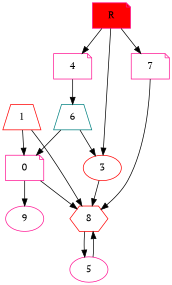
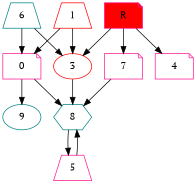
(73, 88) -> none
(56, 164) -> (73, 37)
(25, 219) -> (22, 117)
(89, 219) -> (73, 117)
(89, 270) -> (73, 168)
